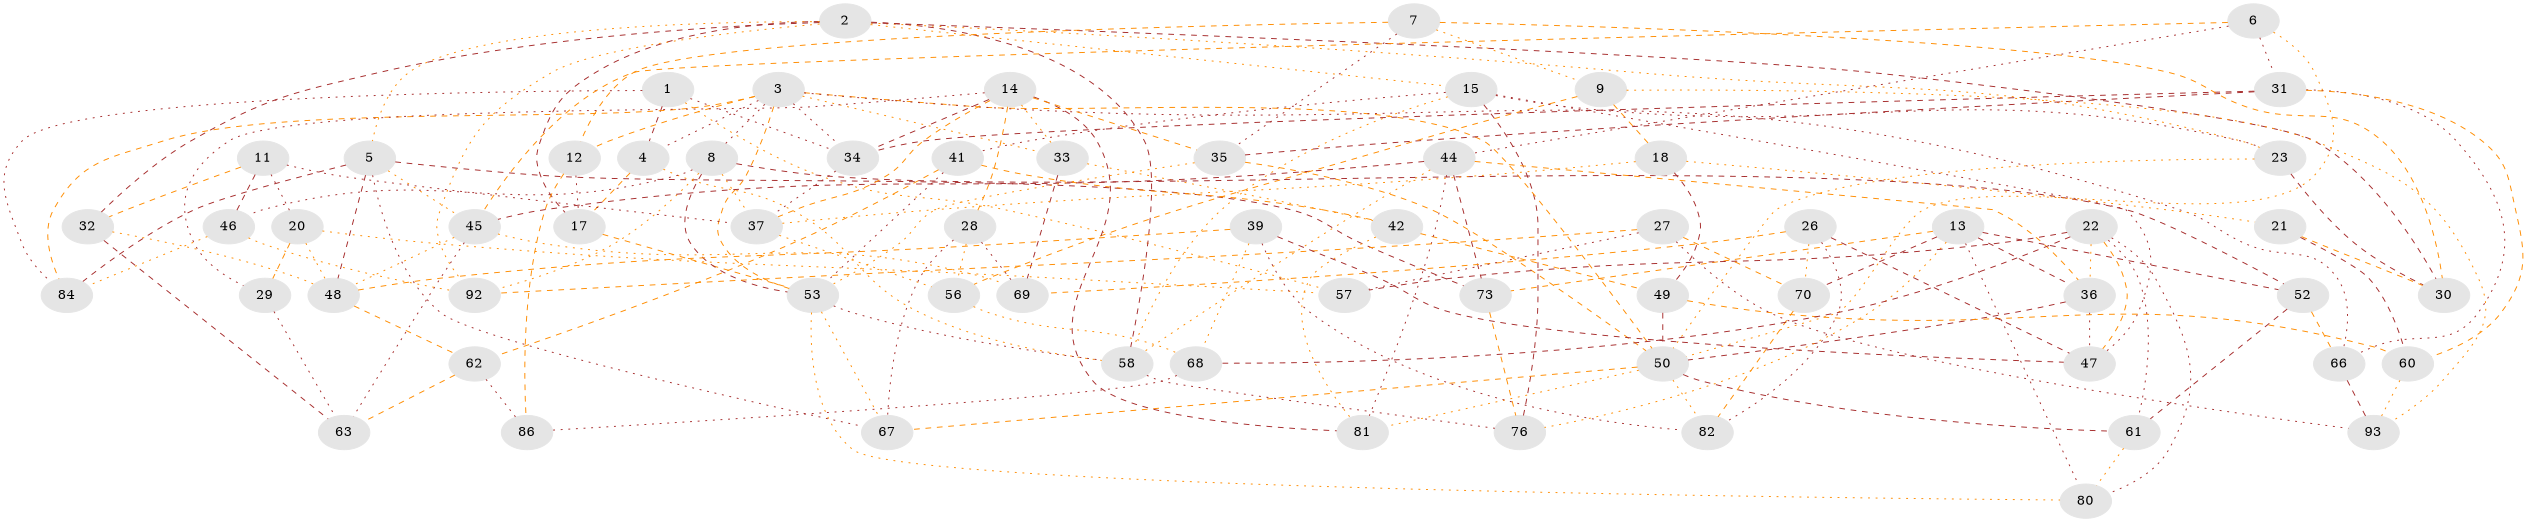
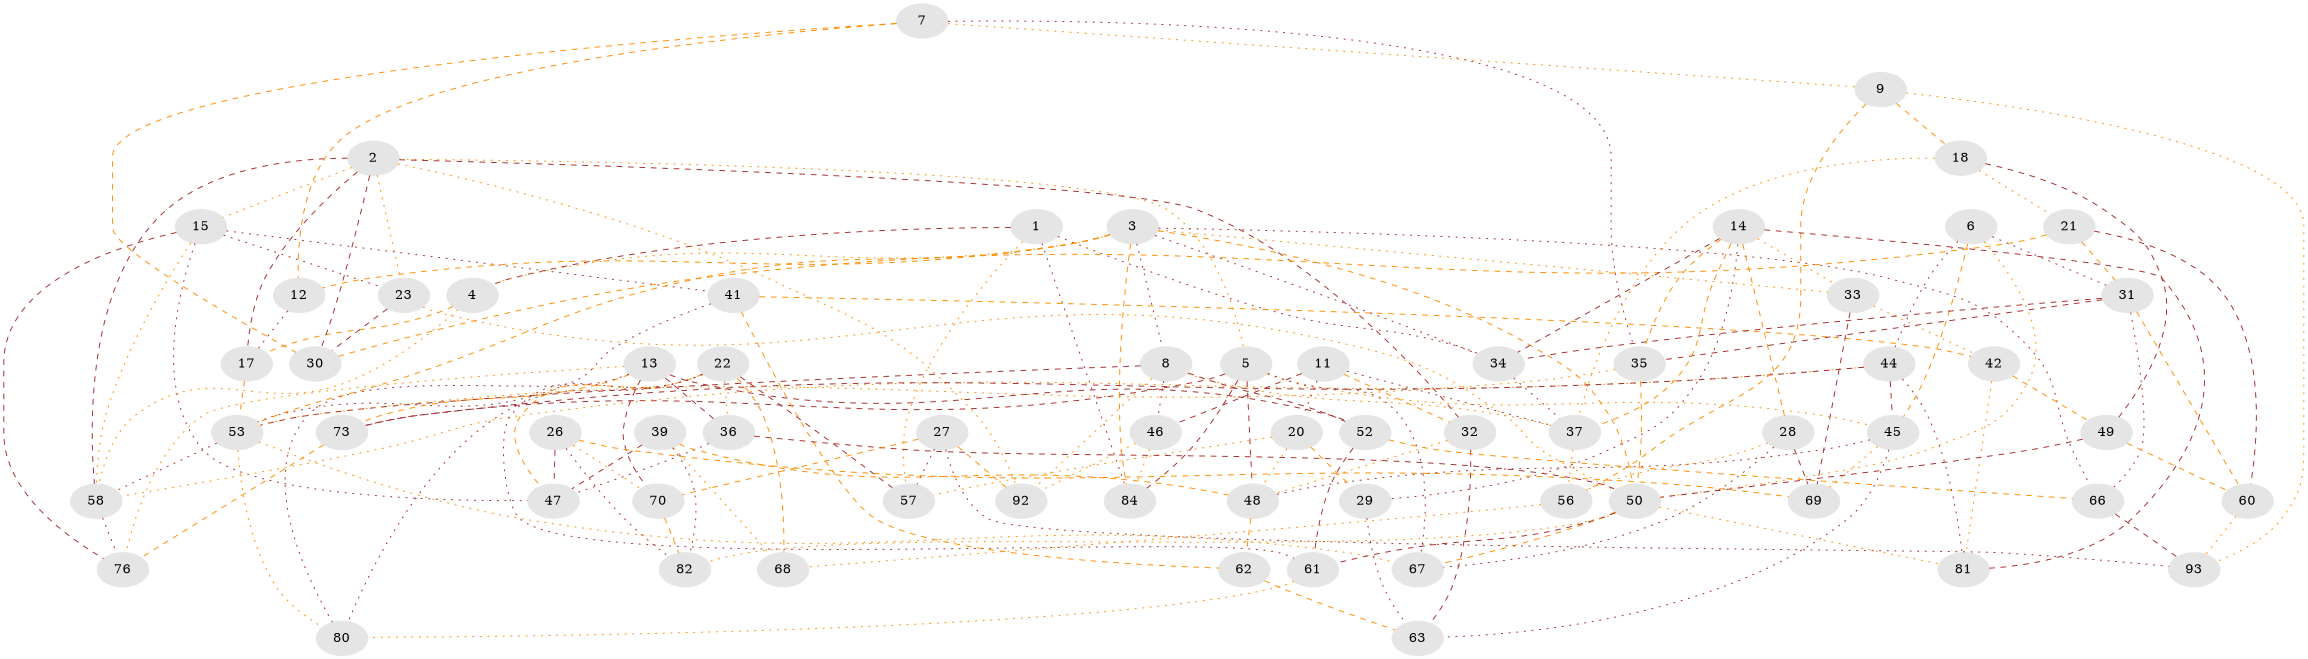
(706, 126) -> (801, 255)
(1789, 190) -> none
none -> (2095, 257)
(409, 259) -> (1573, 468)
(996, 261) -> (1801, 467)
(1696, 335) -> (776, 456)
(527, 433) -> none
